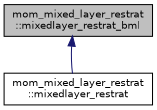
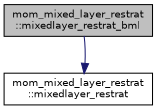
(71, 60) -> (85, 50)
